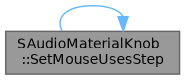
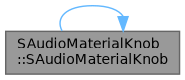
(93, 53) -> (93, 53)
